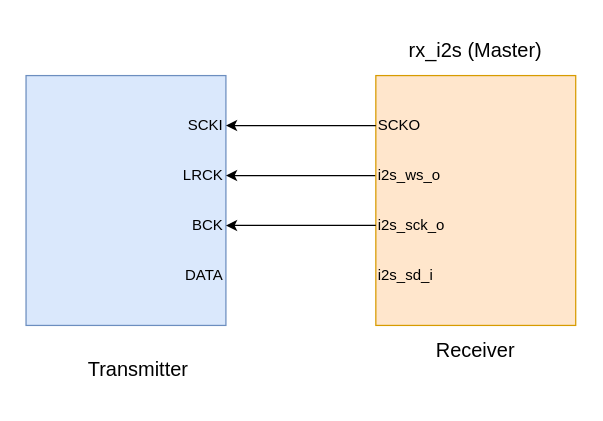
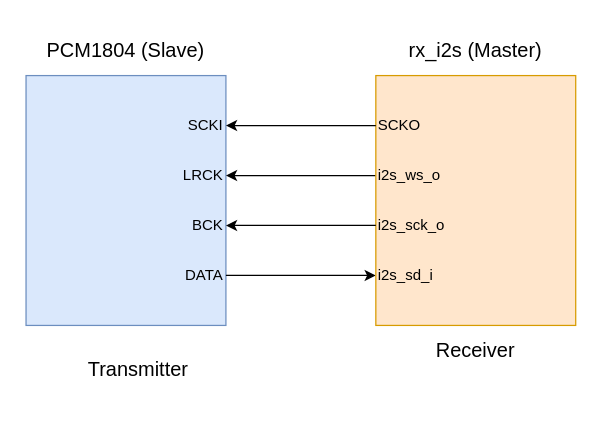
none -> (126, 51)
none -> (297, 276)
